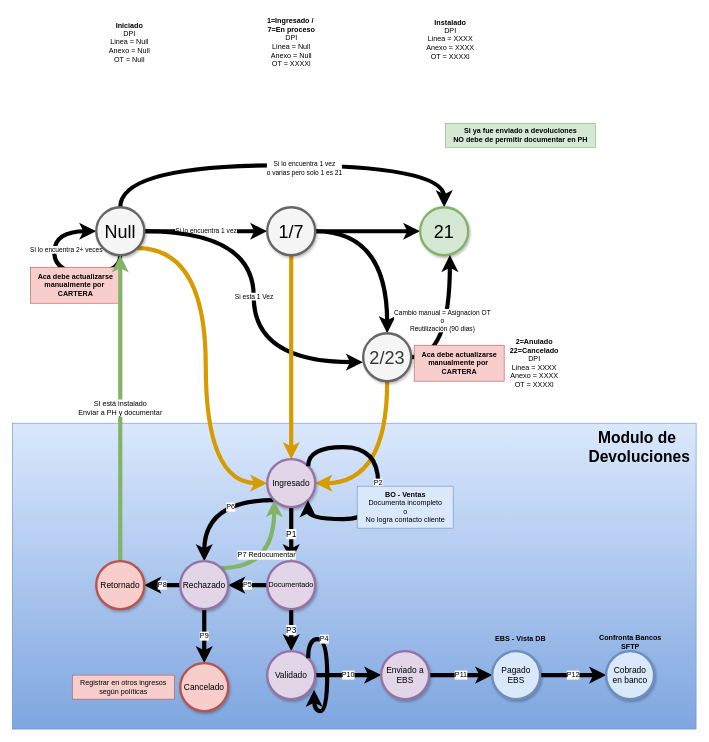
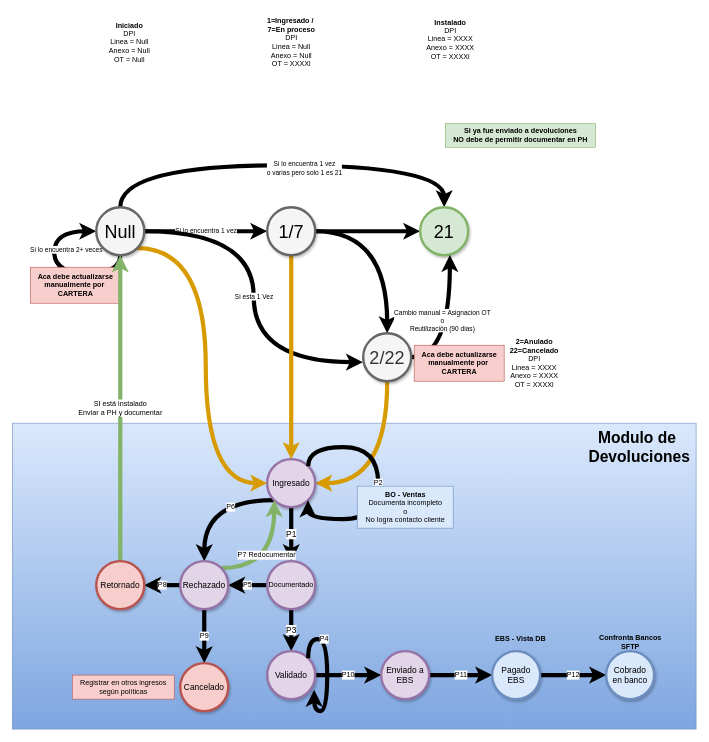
(387, 357) -> (387, 357)
